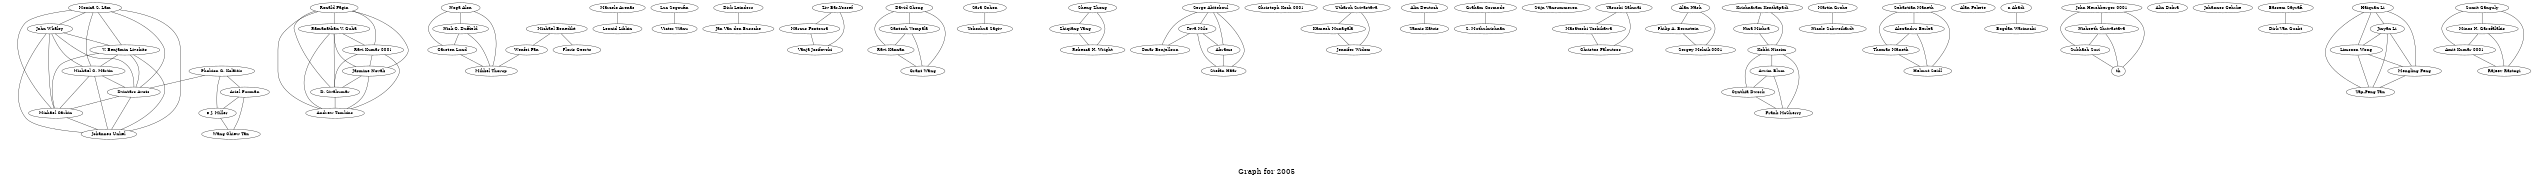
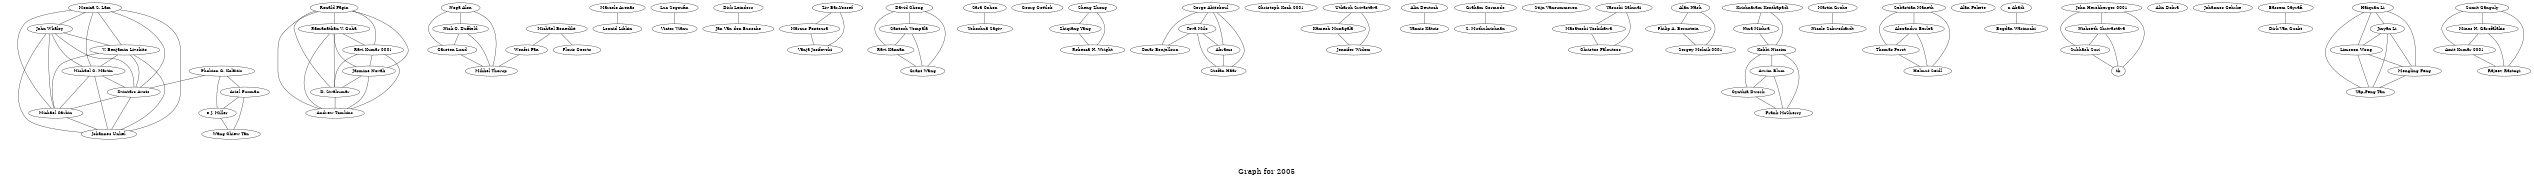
none -> (1037, 8)
(1891, 50) -> (1891, 50)
